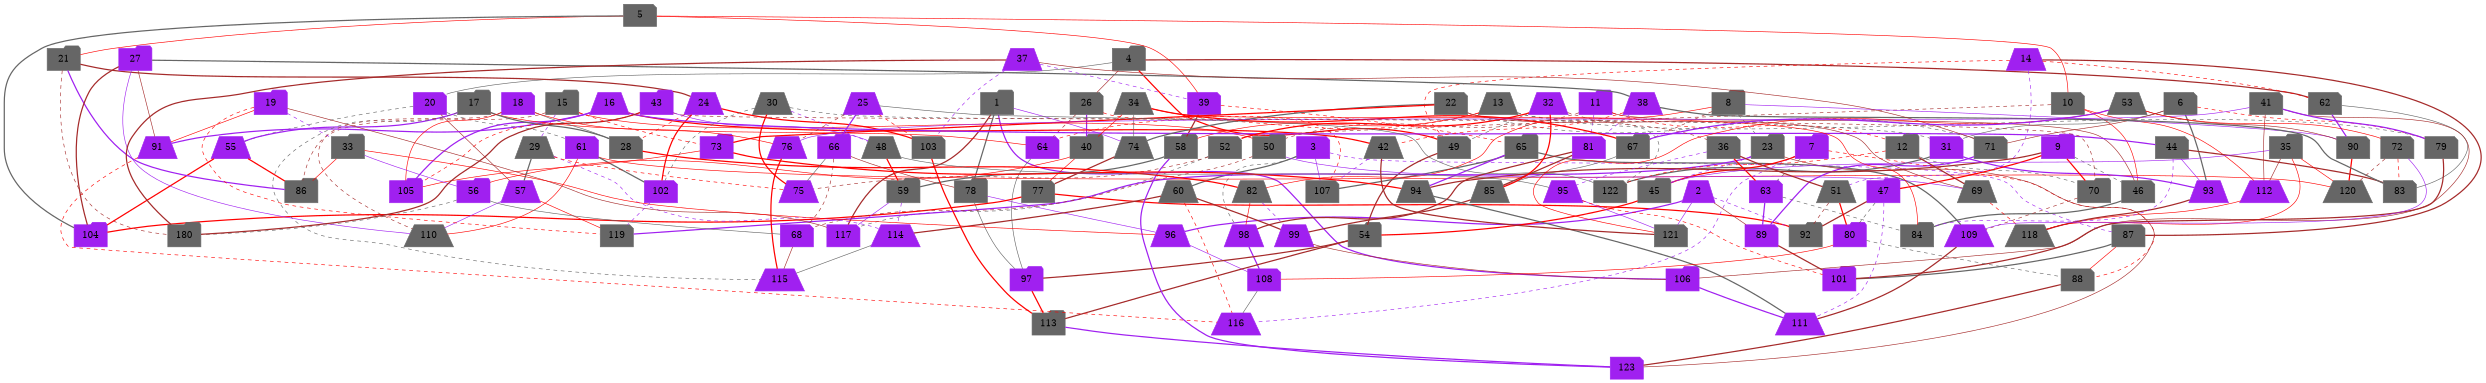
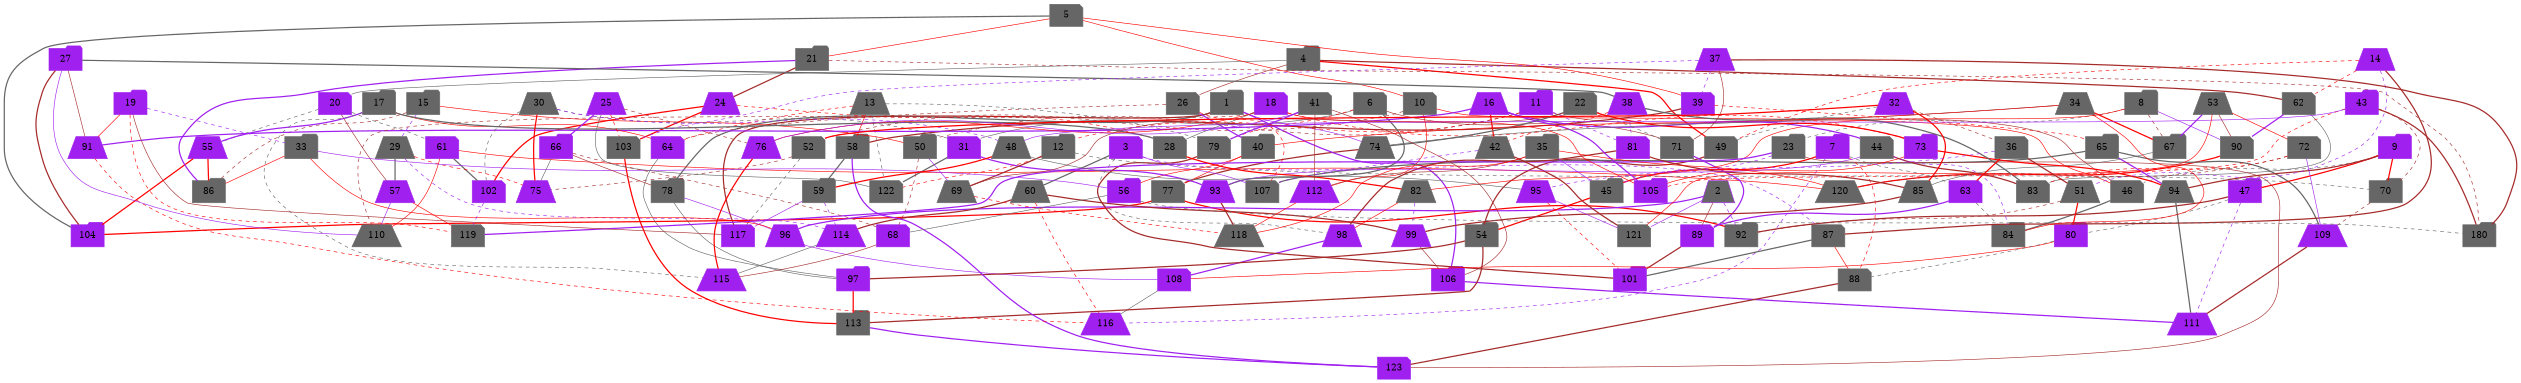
(657, 135) -> (1441, 135)
(1698, 192) -> (1718, 192)
